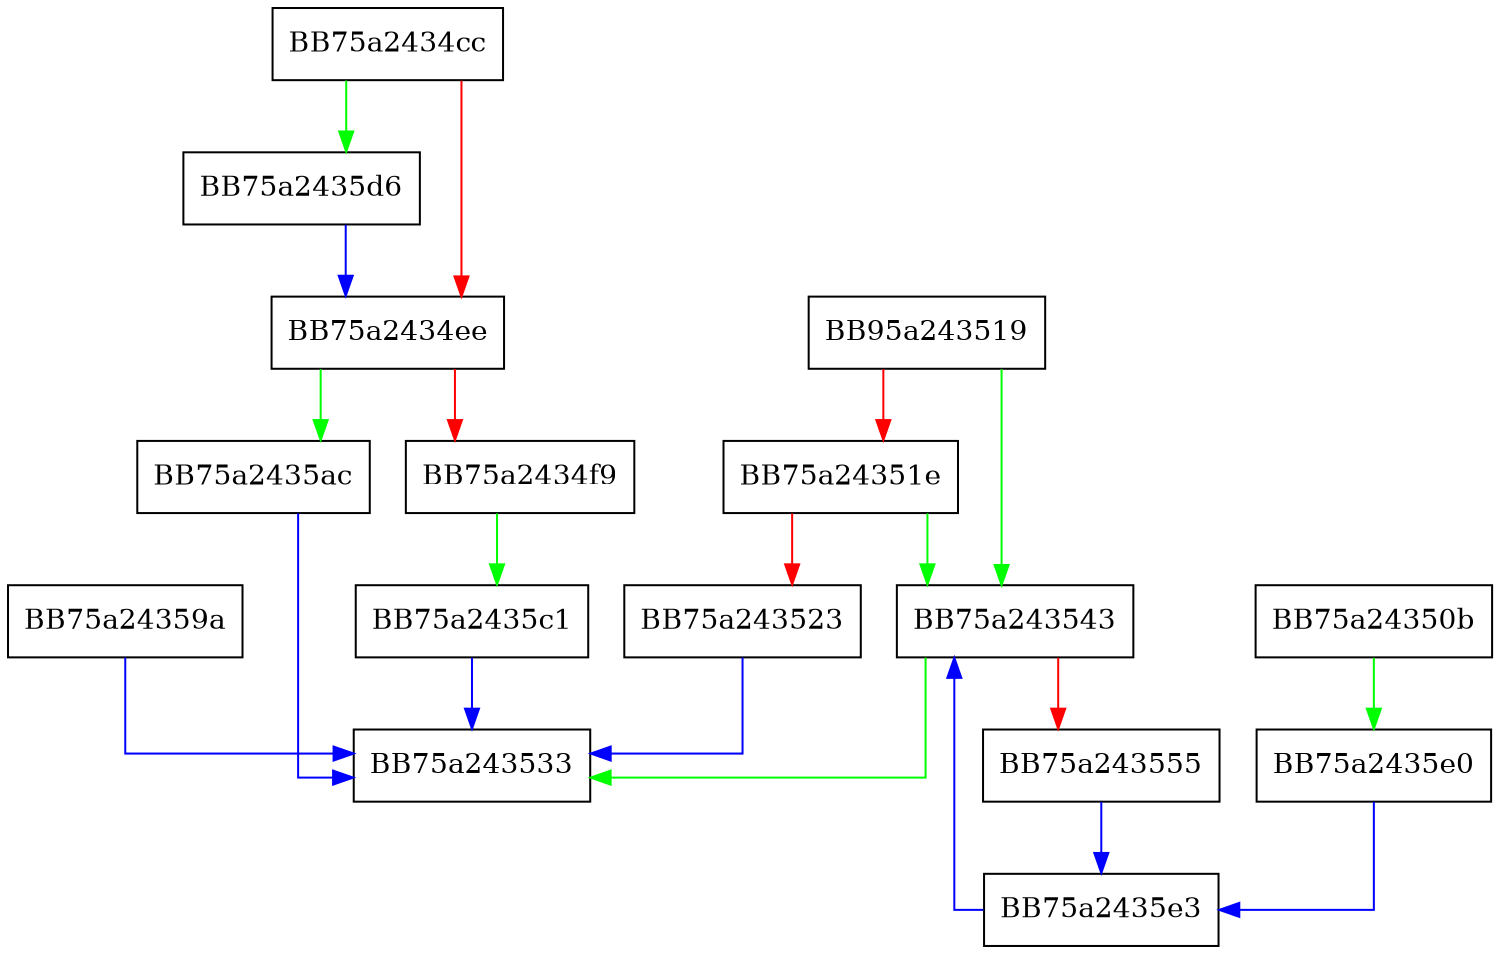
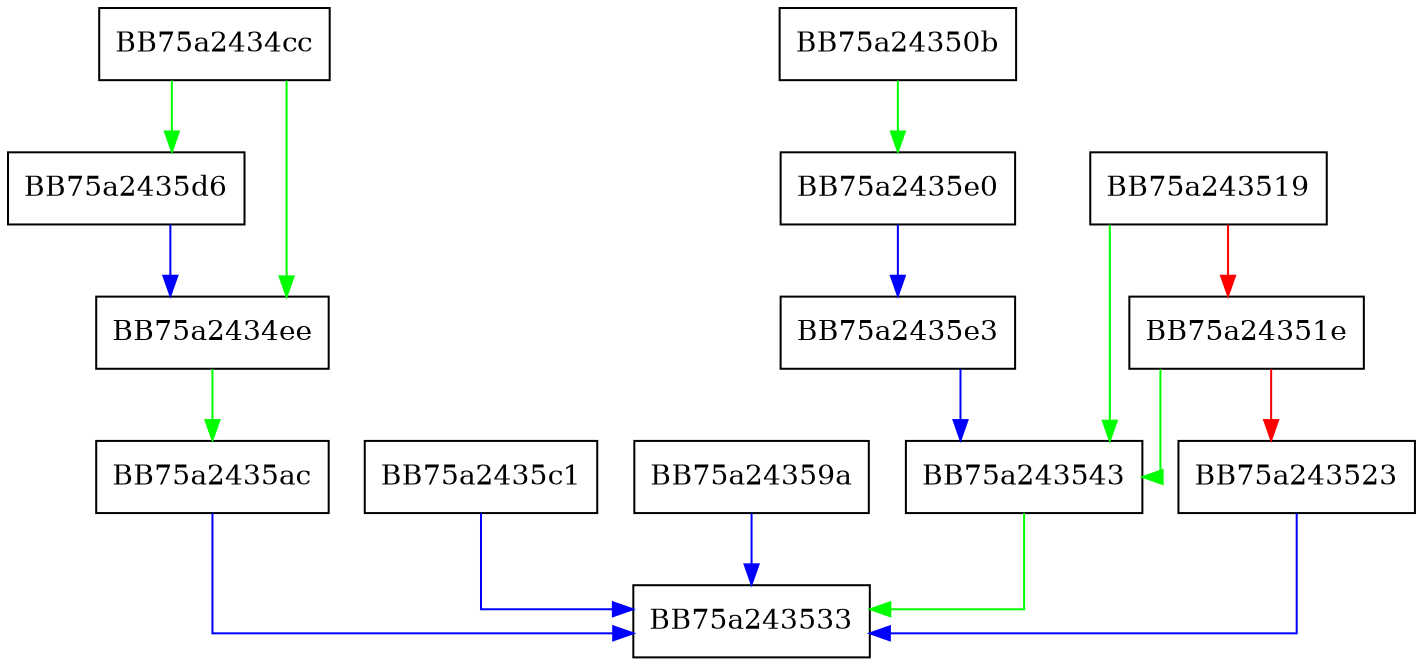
(461, 179) -> (287, 179)
(927, 333) -> (1209, 188)
(520, 477) -> none
(1101, 766) -> none
